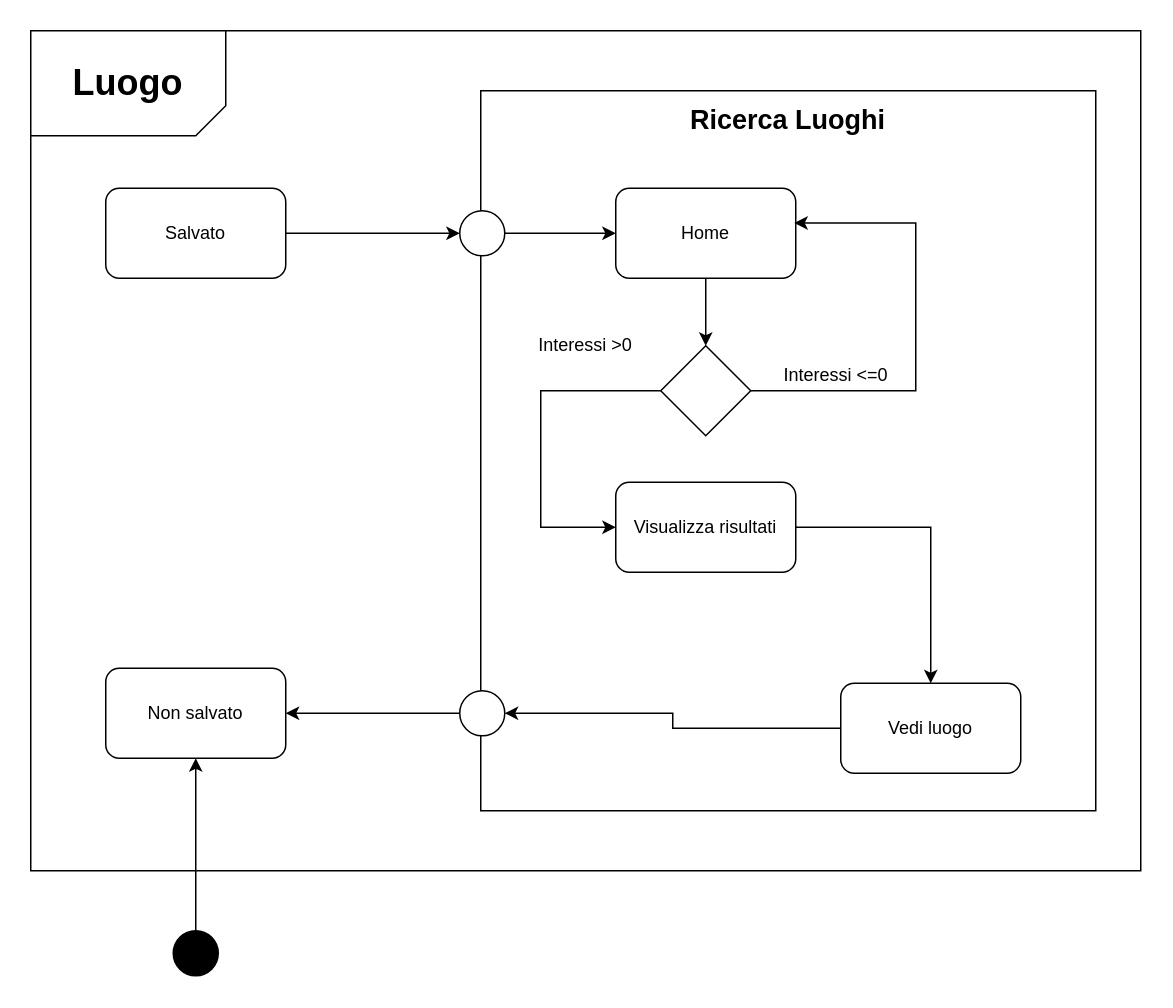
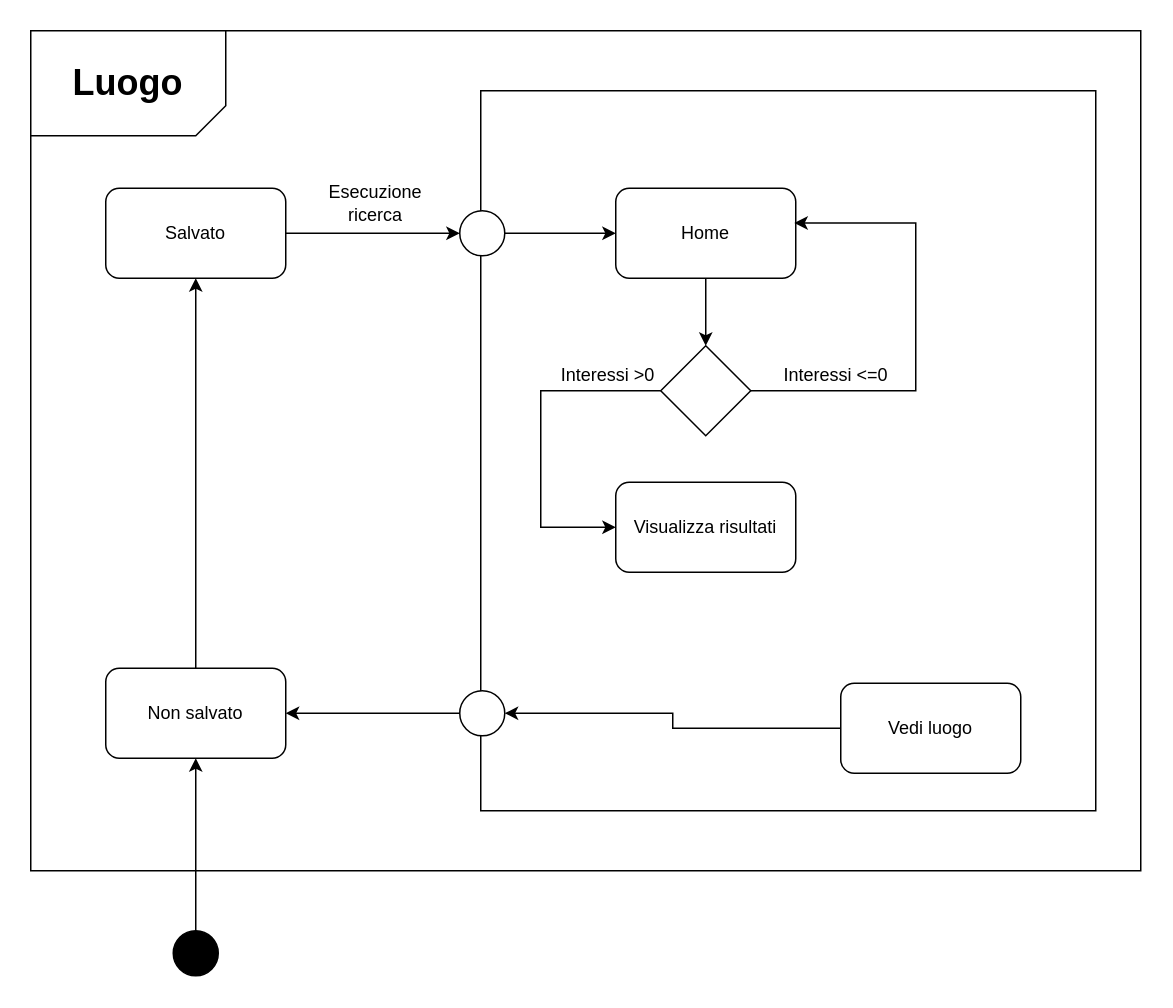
(788, 121) -> none
none -> (376, 203)
(586, 346) -> (608, 376)
none -> (196, 478)
(931, 532) -> none
